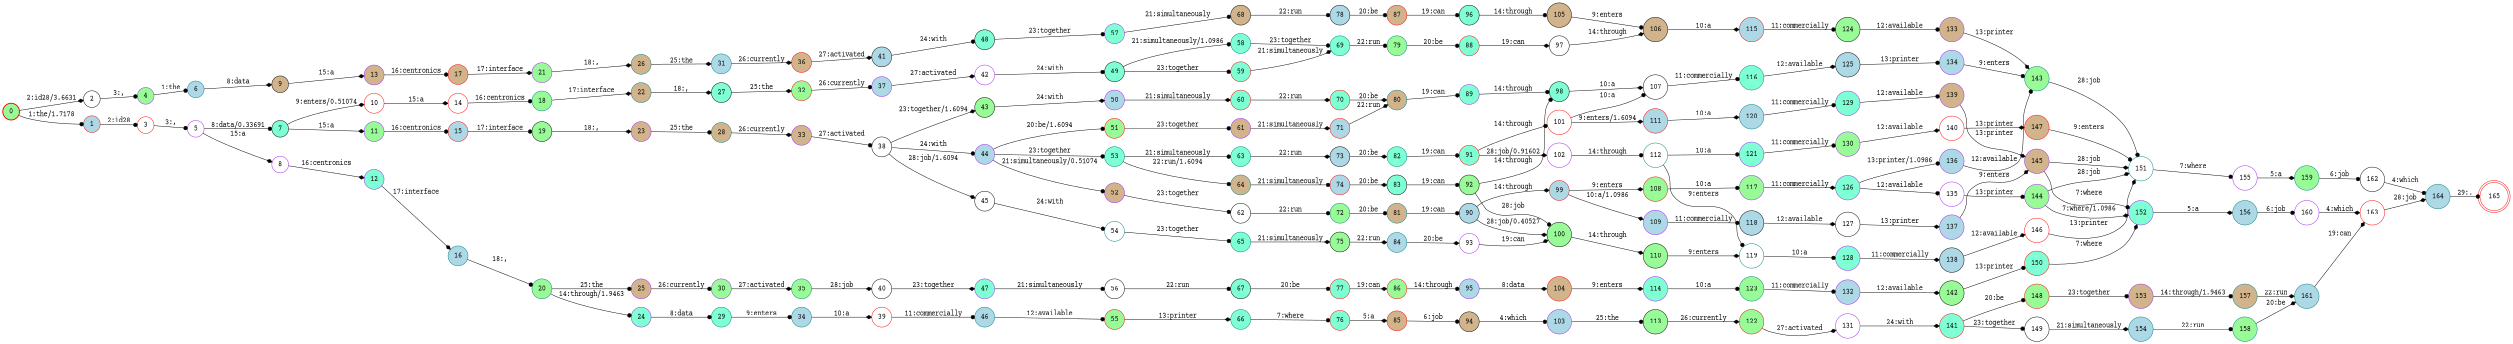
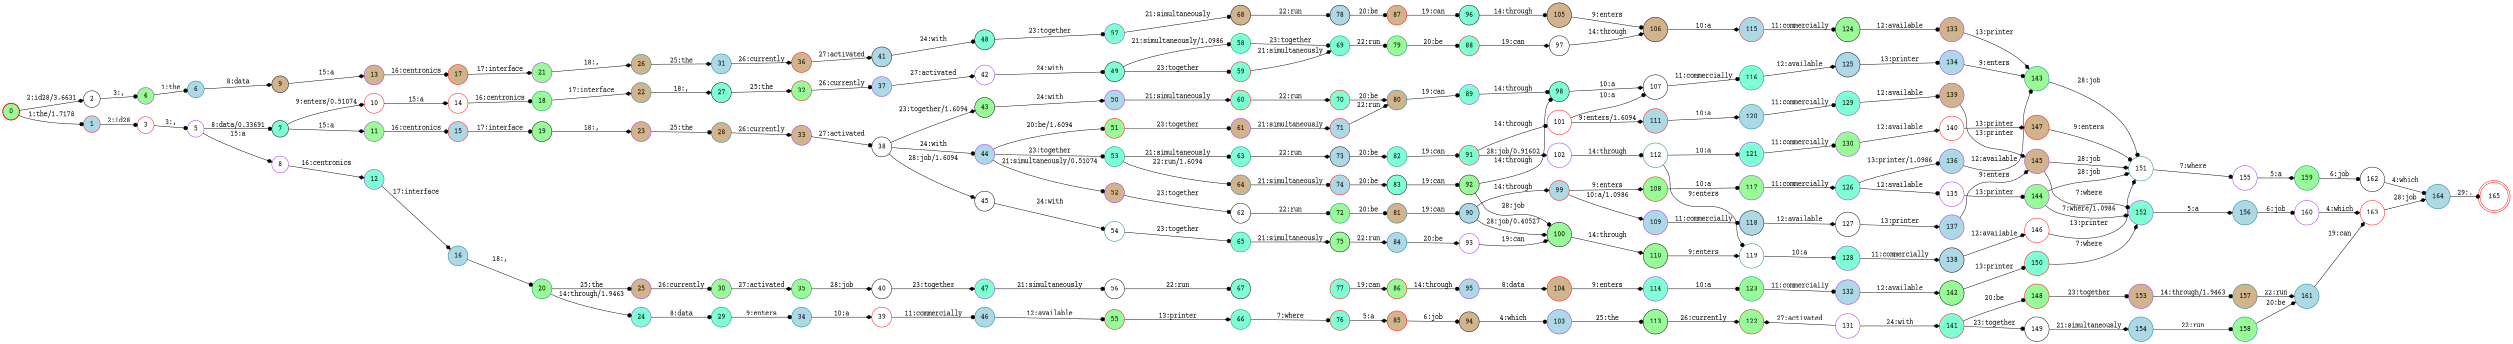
(1288, 289) -> none
(1796, 336) -> (1803, 324)
